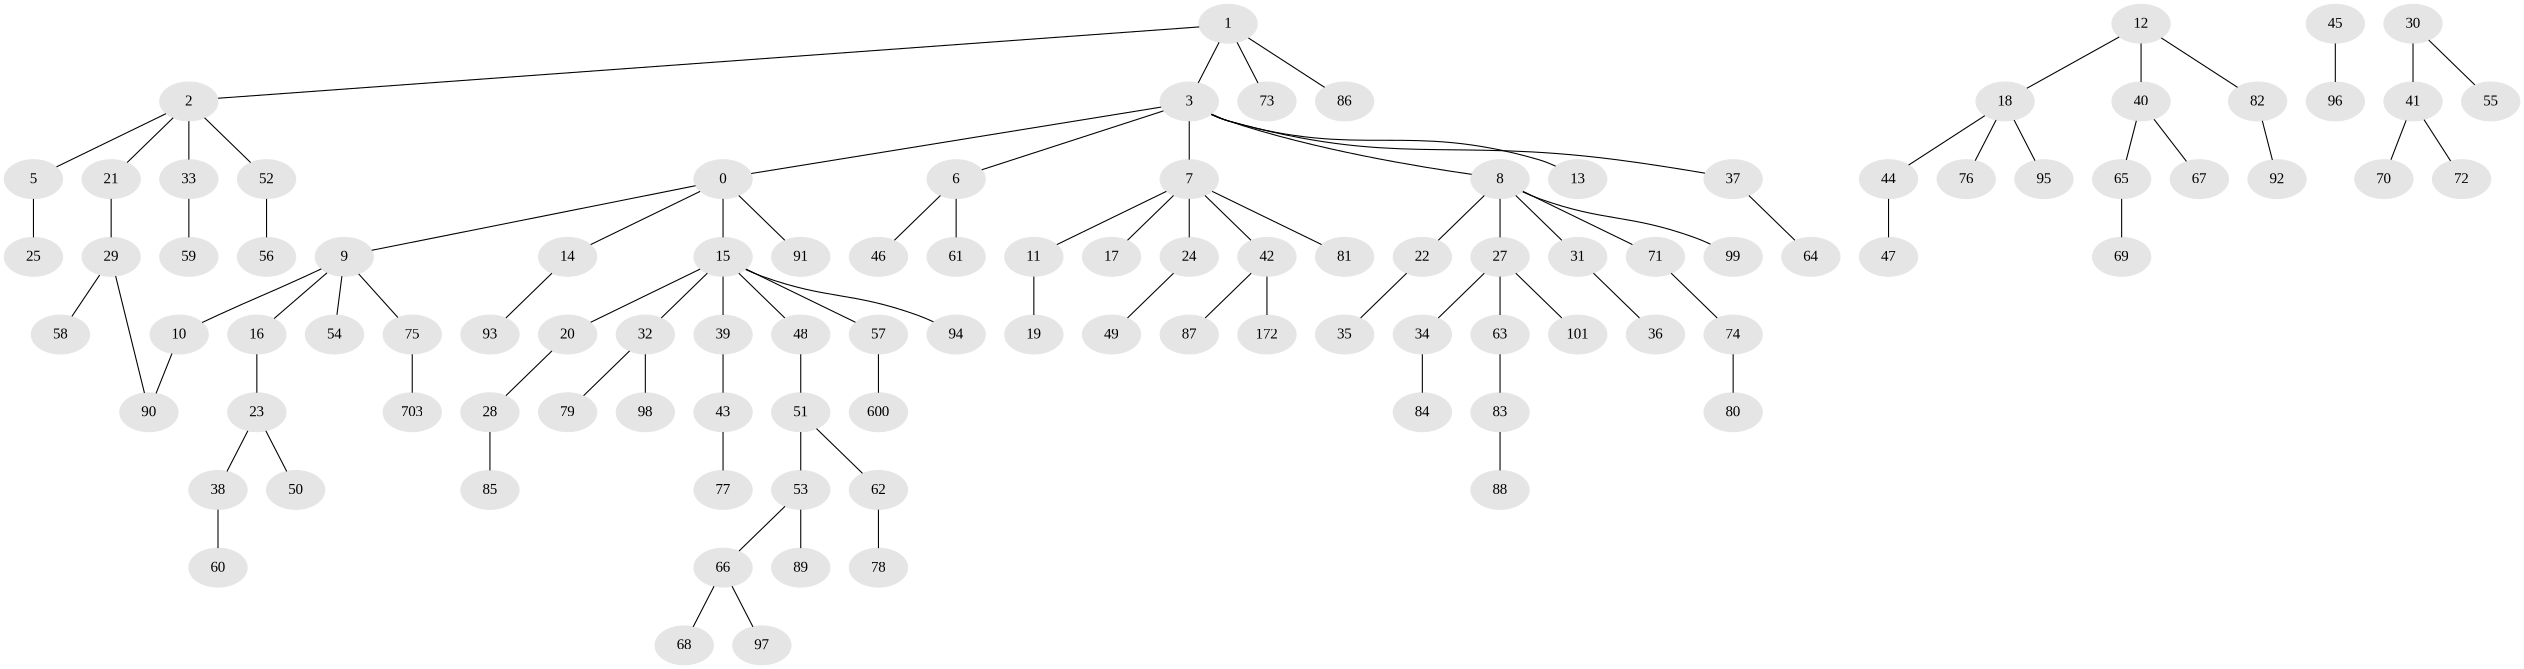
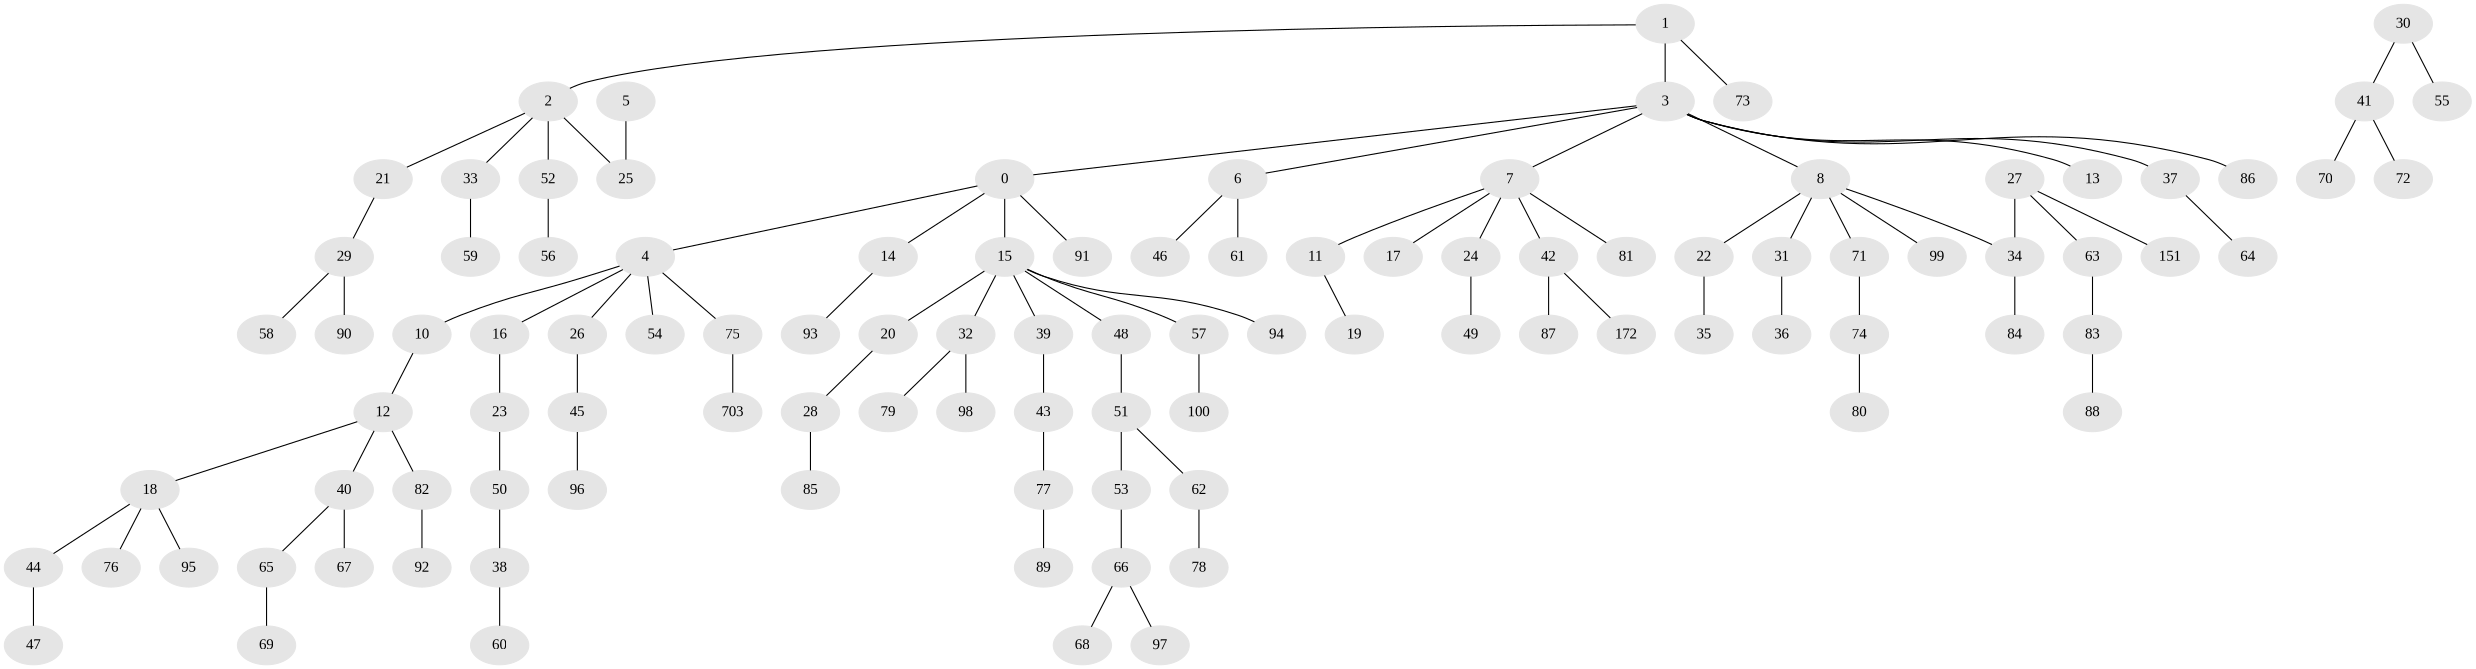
(1286, 63) -> (2052, 137)
(111, 140) -> (587, 140)
(1500, 218) -> (1920, 215)
(344, 257) -> (645, 257)
none -> (577, 335)
(1578, 335) -> (2170, 257)
(164, 373) -> (403, 373)
(878, 412) -> (1199, 412)
(237, 451) -> (500, 529)
(801, 529) -> (1044, 529)
